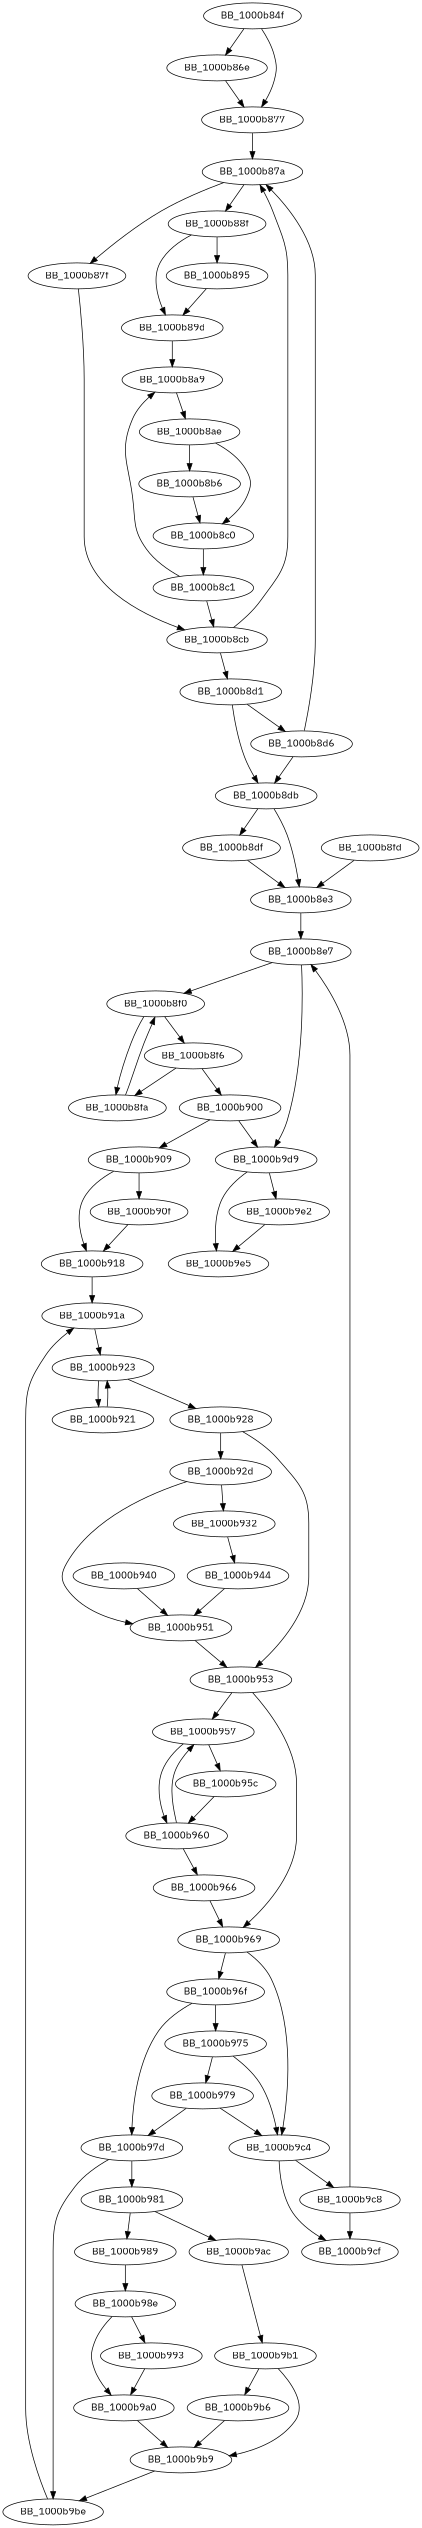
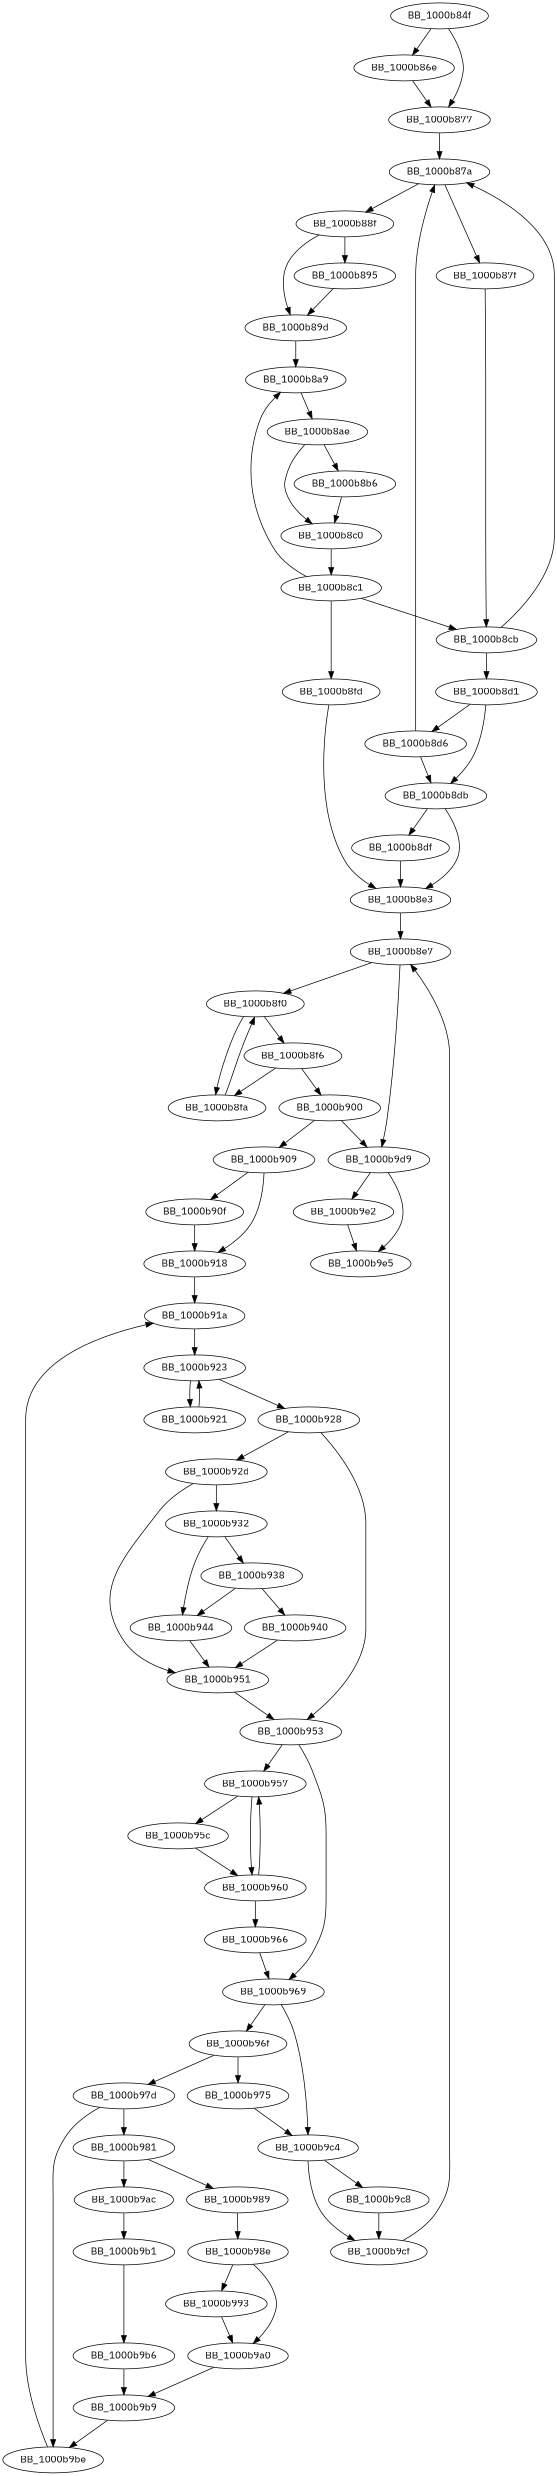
none -> (331, 636)
(350, 1575) -> (450, 1611)
none -> (252, 1576)
(203, 2096) -> none
(292, 2425) -> none
